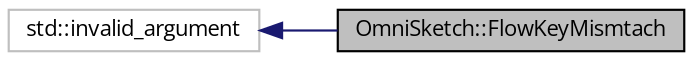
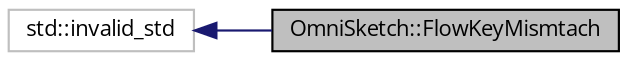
(134, 31) -> (101, 31)
